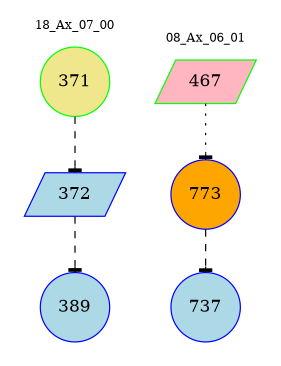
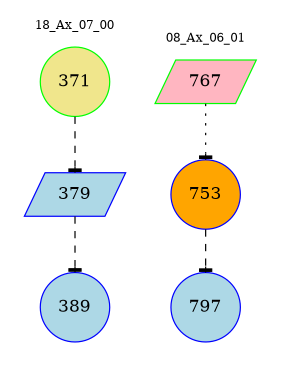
(206, 82) -> (206, 82)
(75, 195) -> (75, 195)
(206, 195) -> (206, 195)
(206, 307) -> (206, 307)
